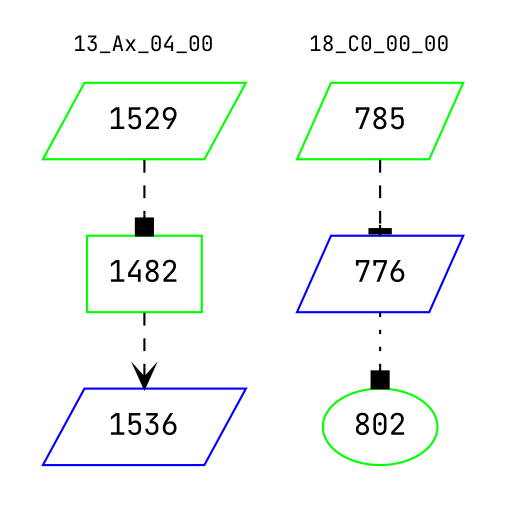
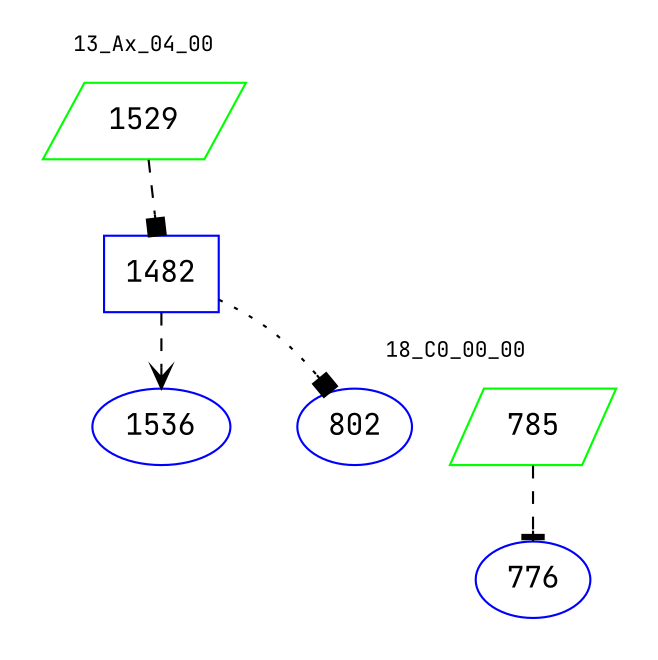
(144, 274) -> (161, 274)
(380, 274) -> (533, 580)
(380, 340) -> (249, 316)
(144, 427) -> (161, 427)
(380, 427) -> (355, 427)
